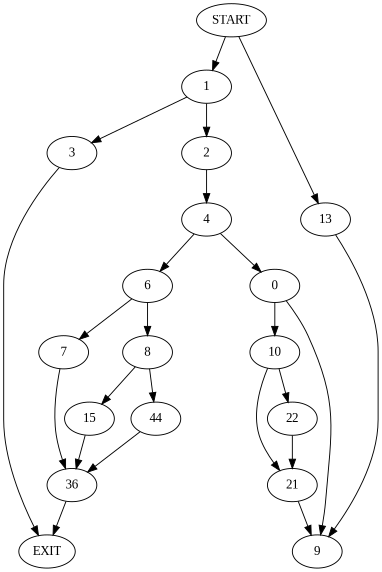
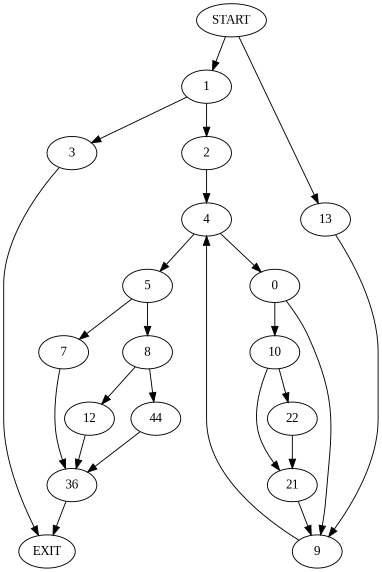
(148, 286) -> (148, 286)
none -> (207, 411)
(89, 419) -> (89, 419)
